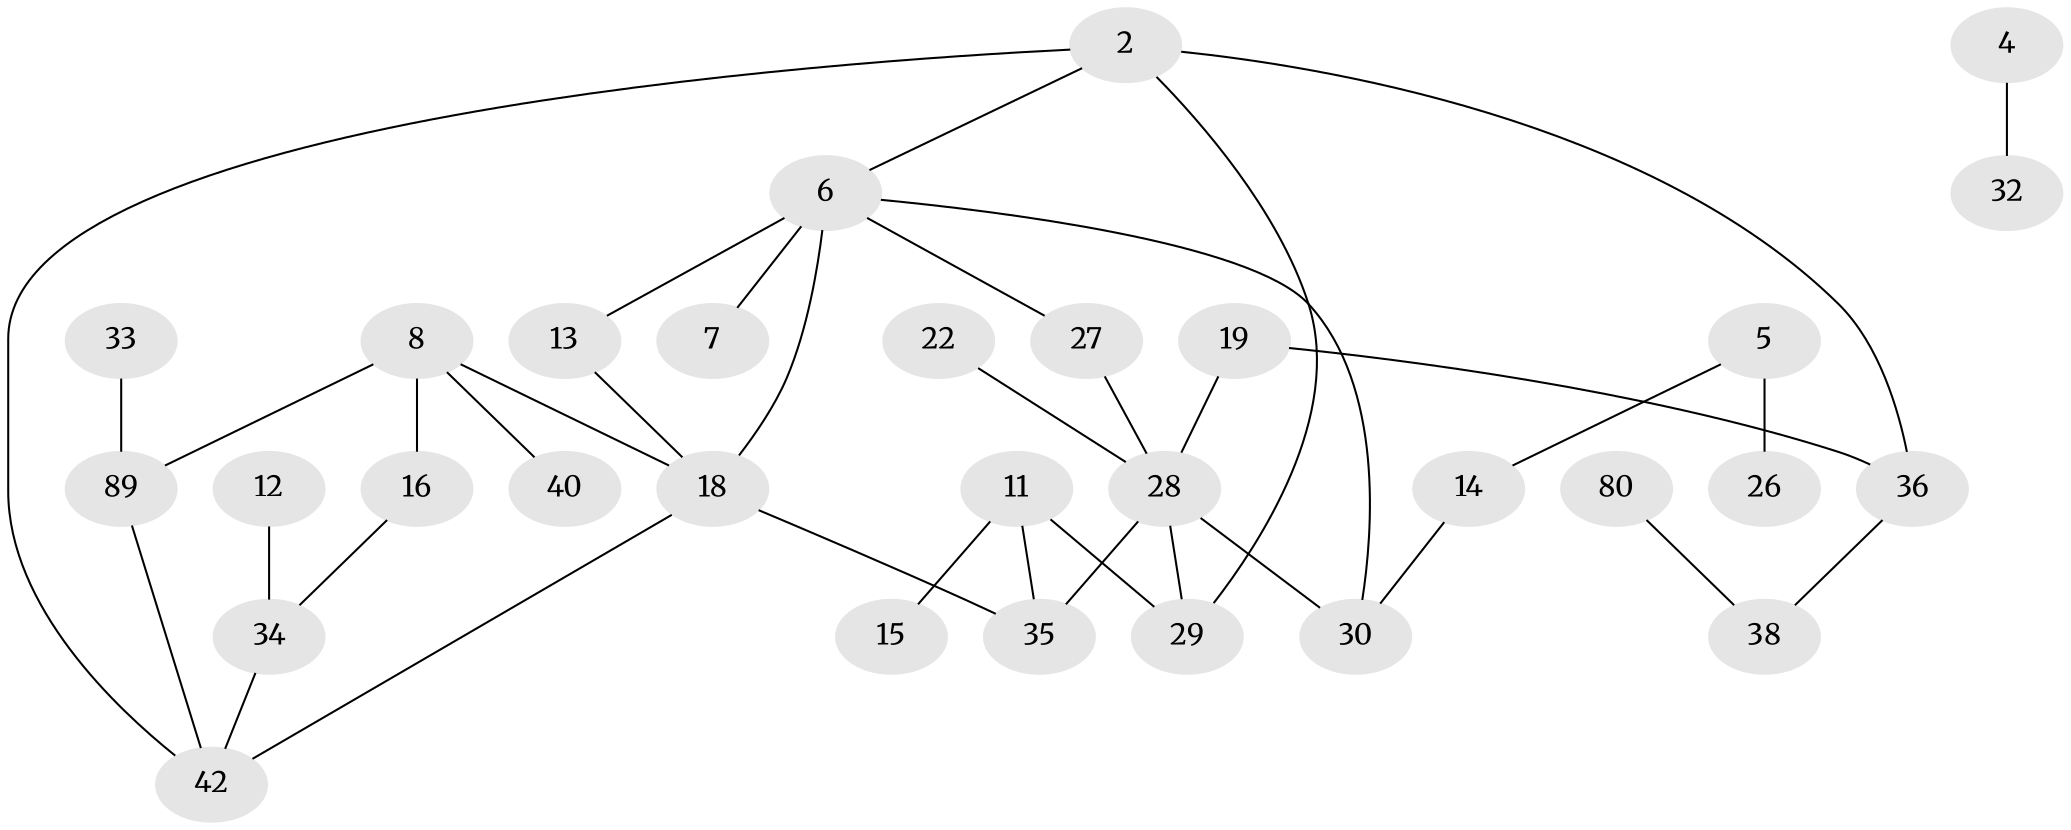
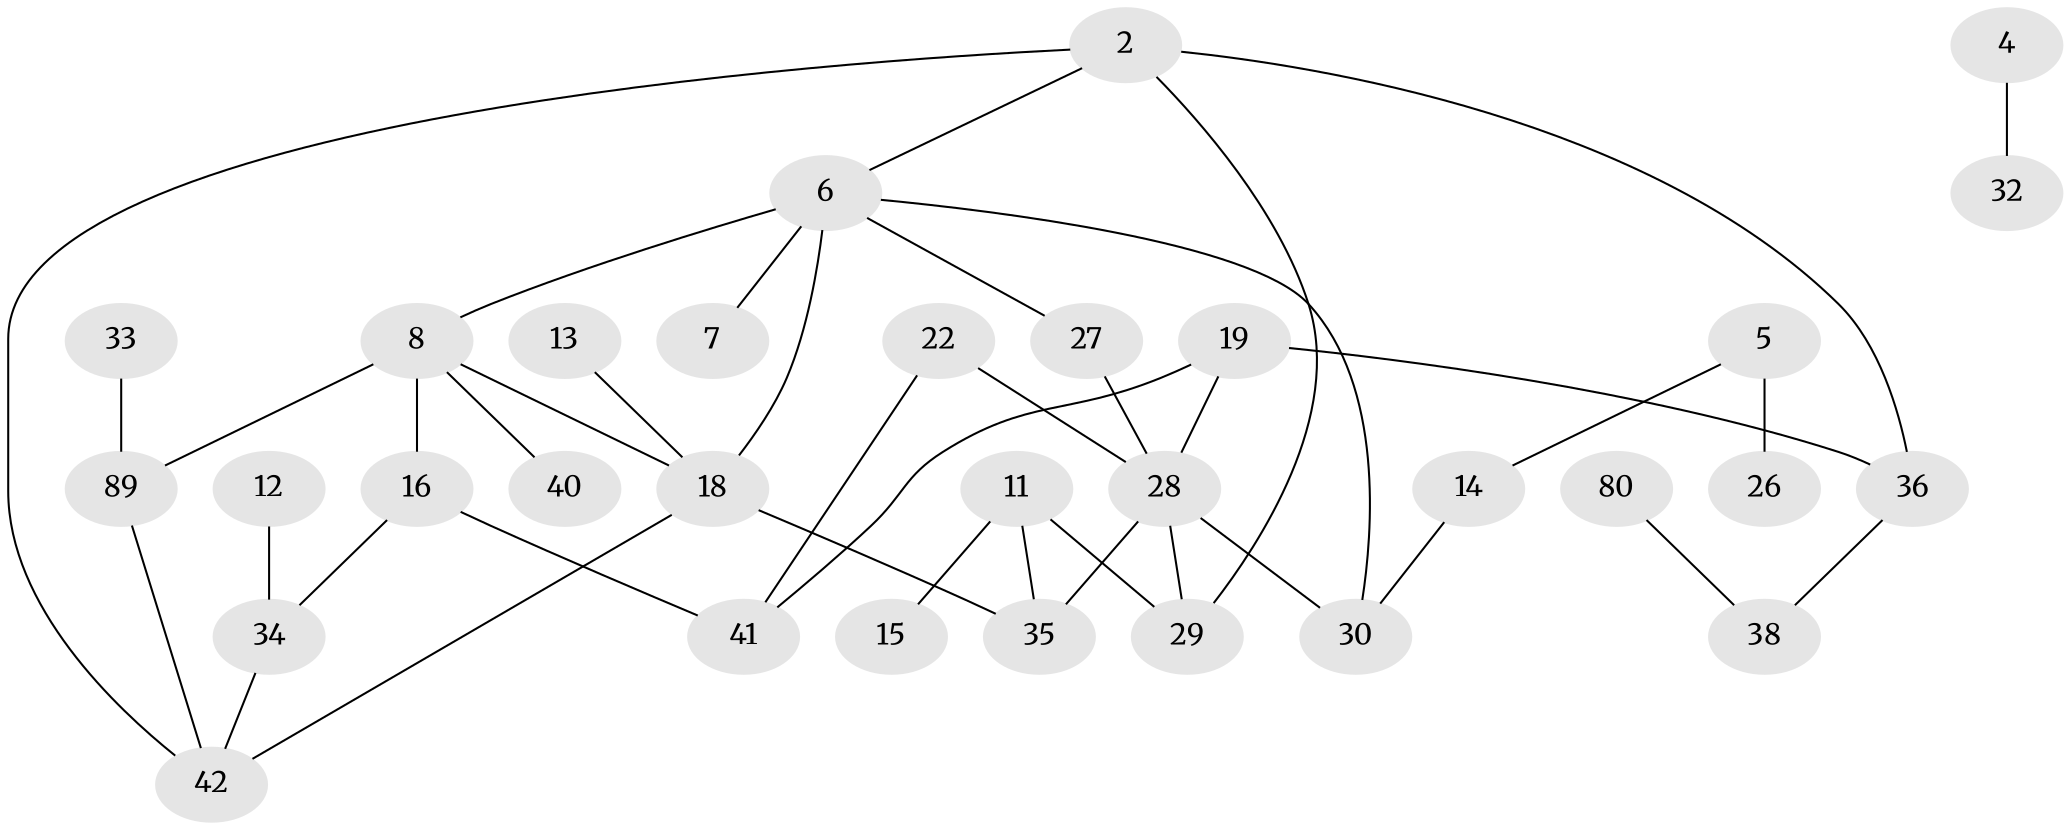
(696, 267) -> (616, 259)
none -> (744, 637)
